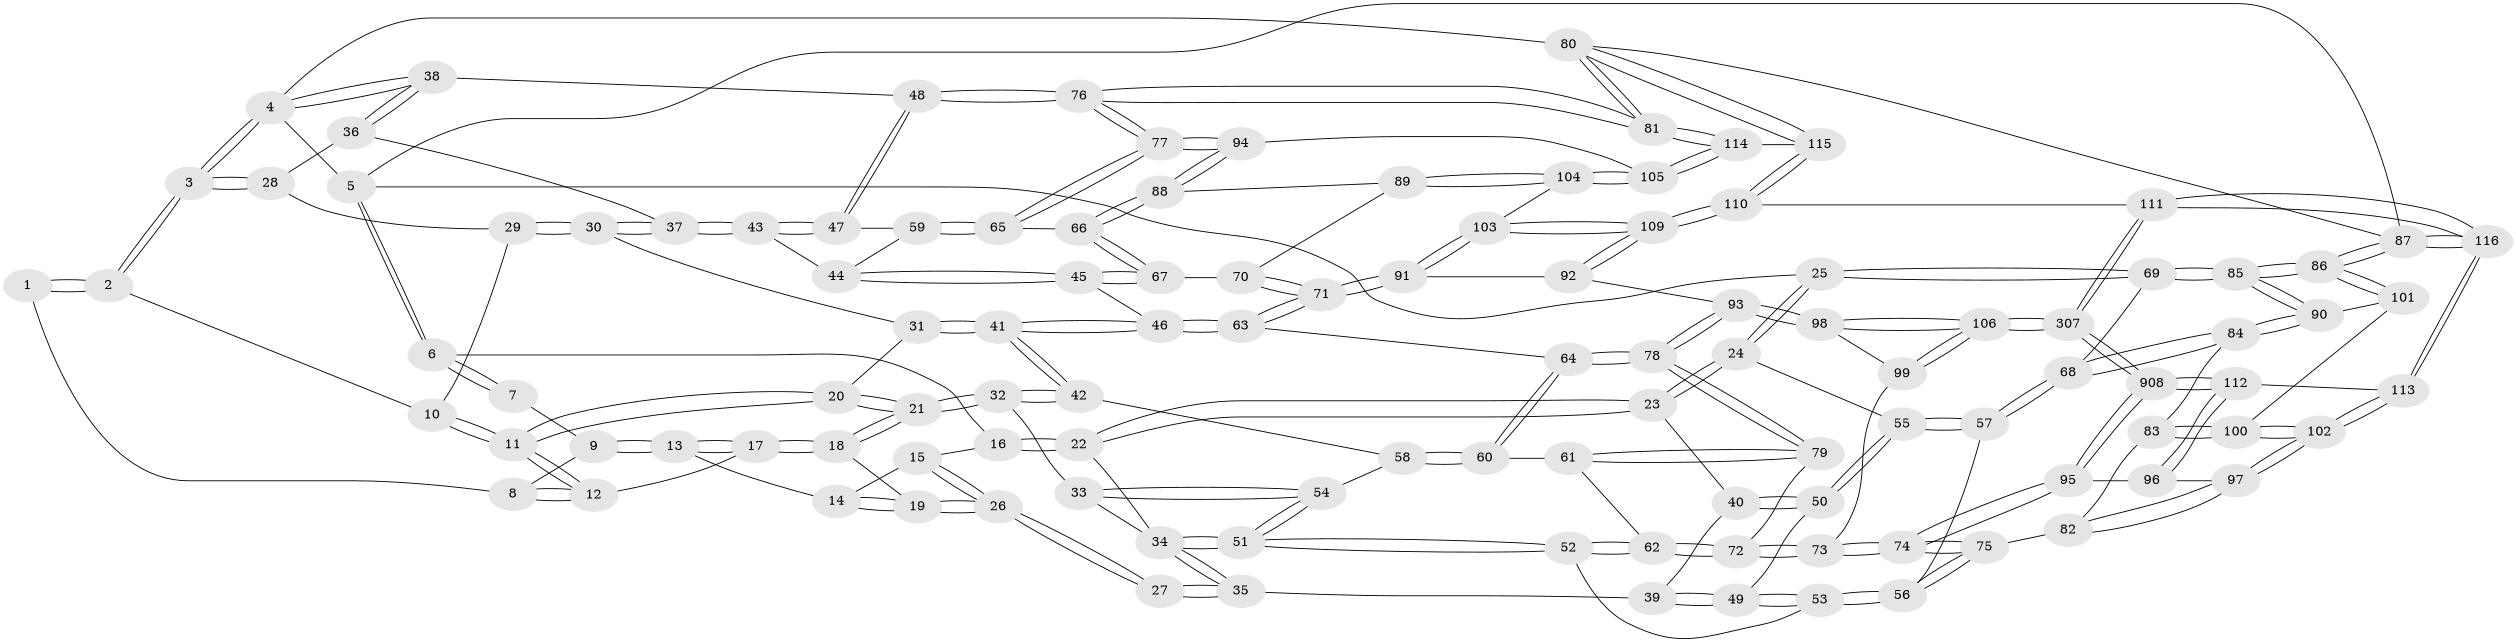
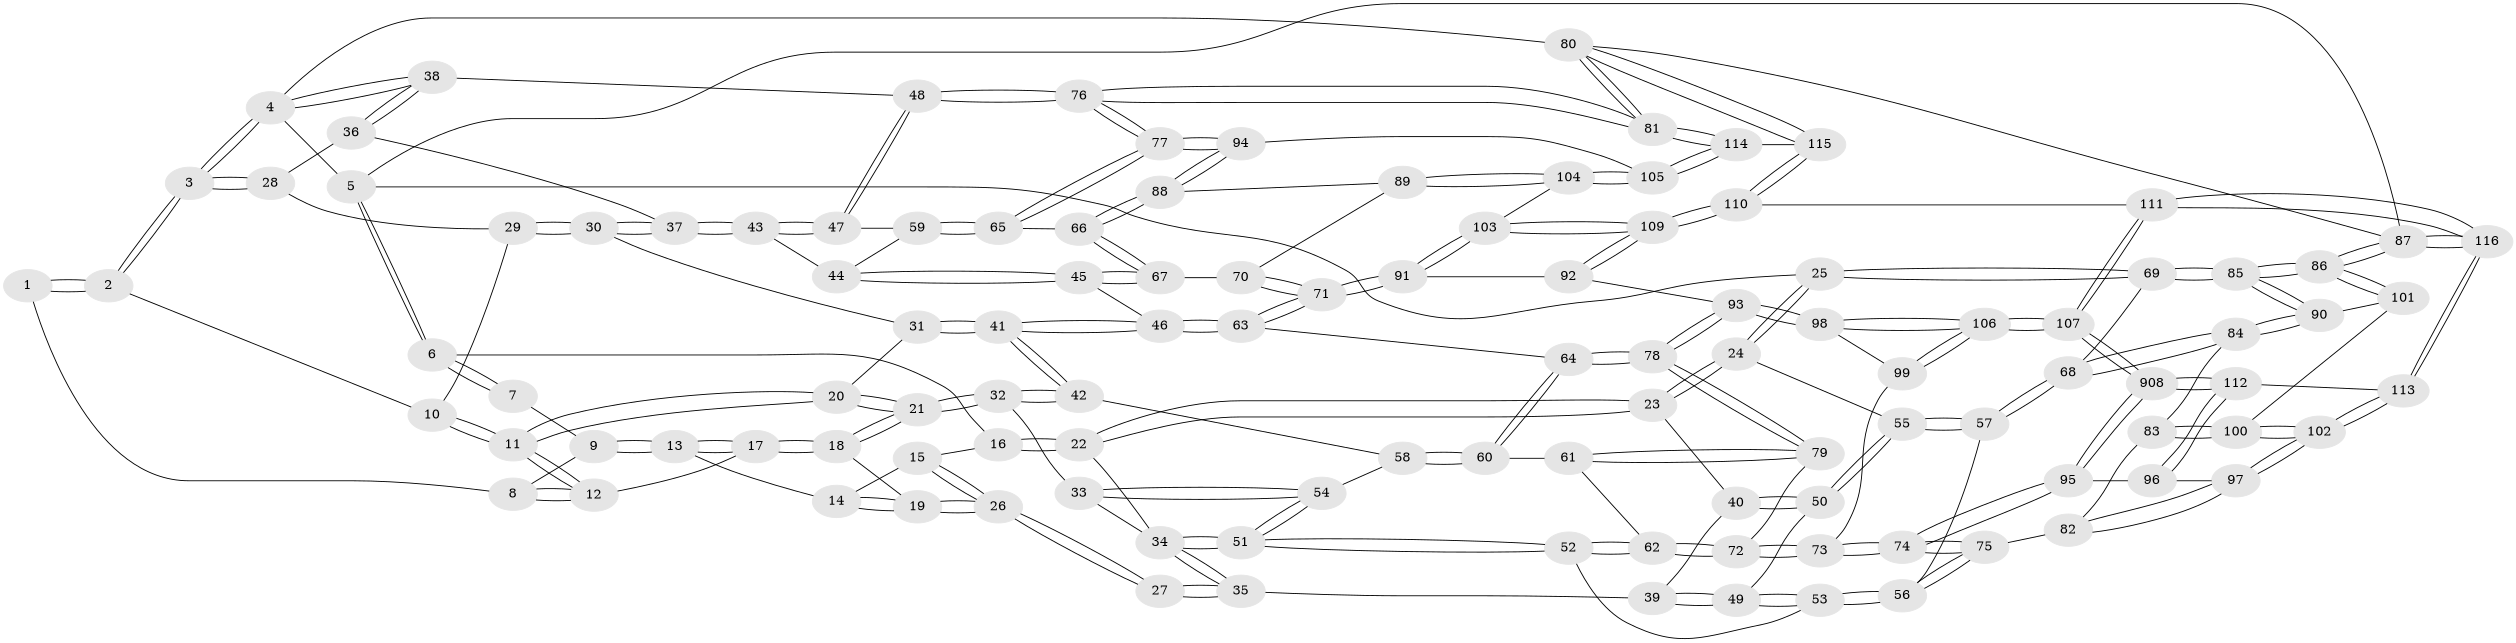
(2068, 324) -> (2068, 324)
